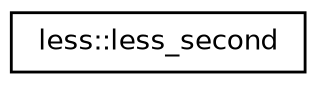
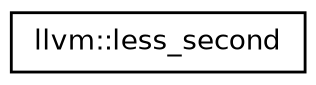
(158, 42) -> (158, 42)
